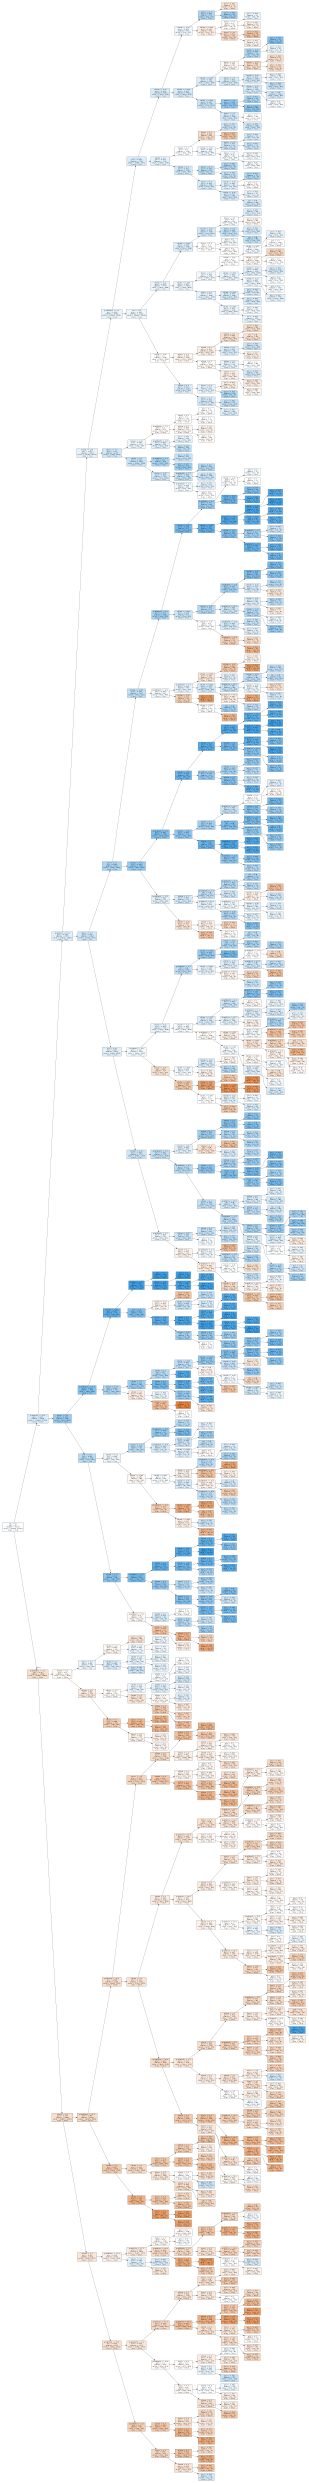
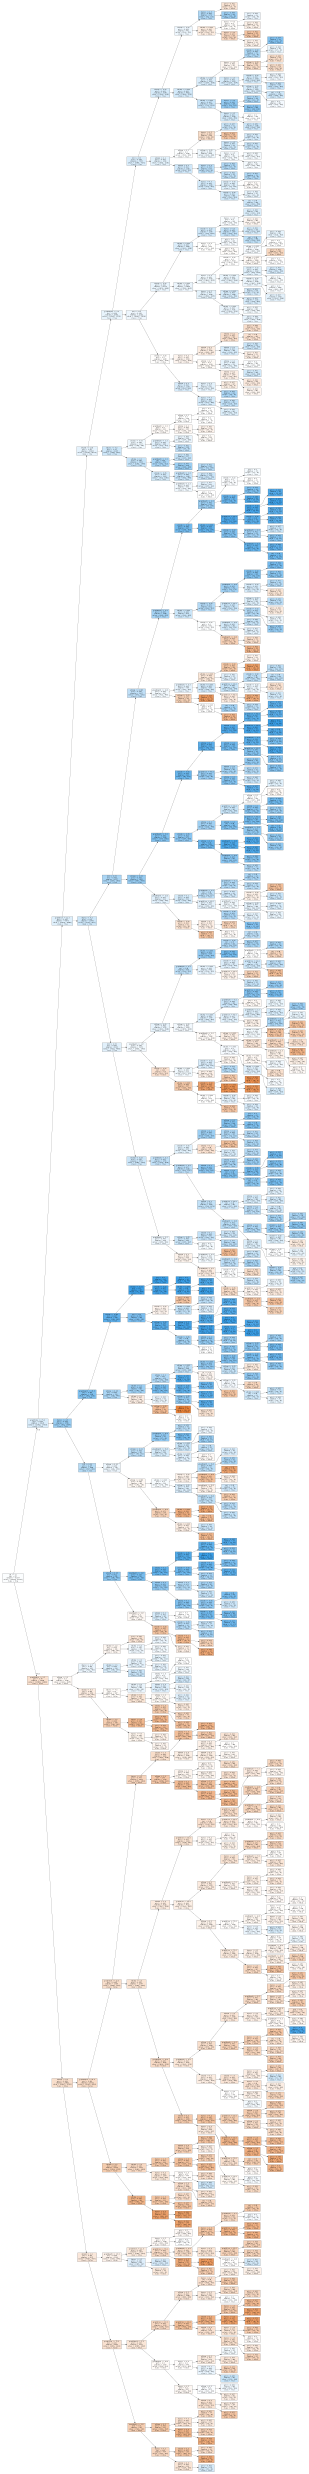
(206, 2468) -> none
